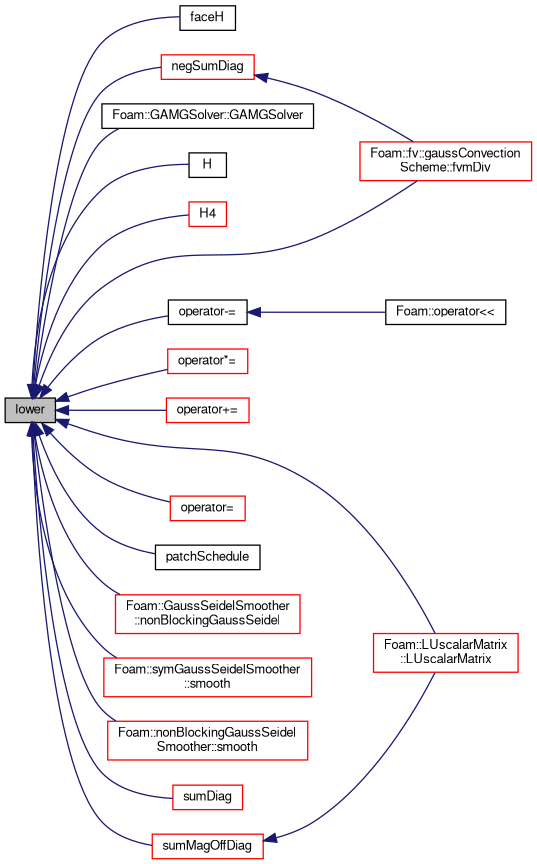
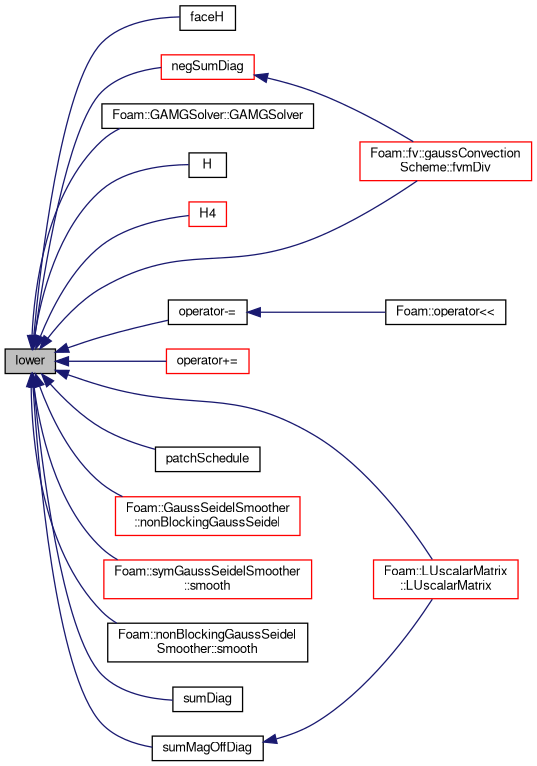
(208, 361) -> none
(208, 508) -> none
(208, 741) -> (208, 643)
(208, 797) -> (208, 699)
(208, 846) -> (208, 748)
